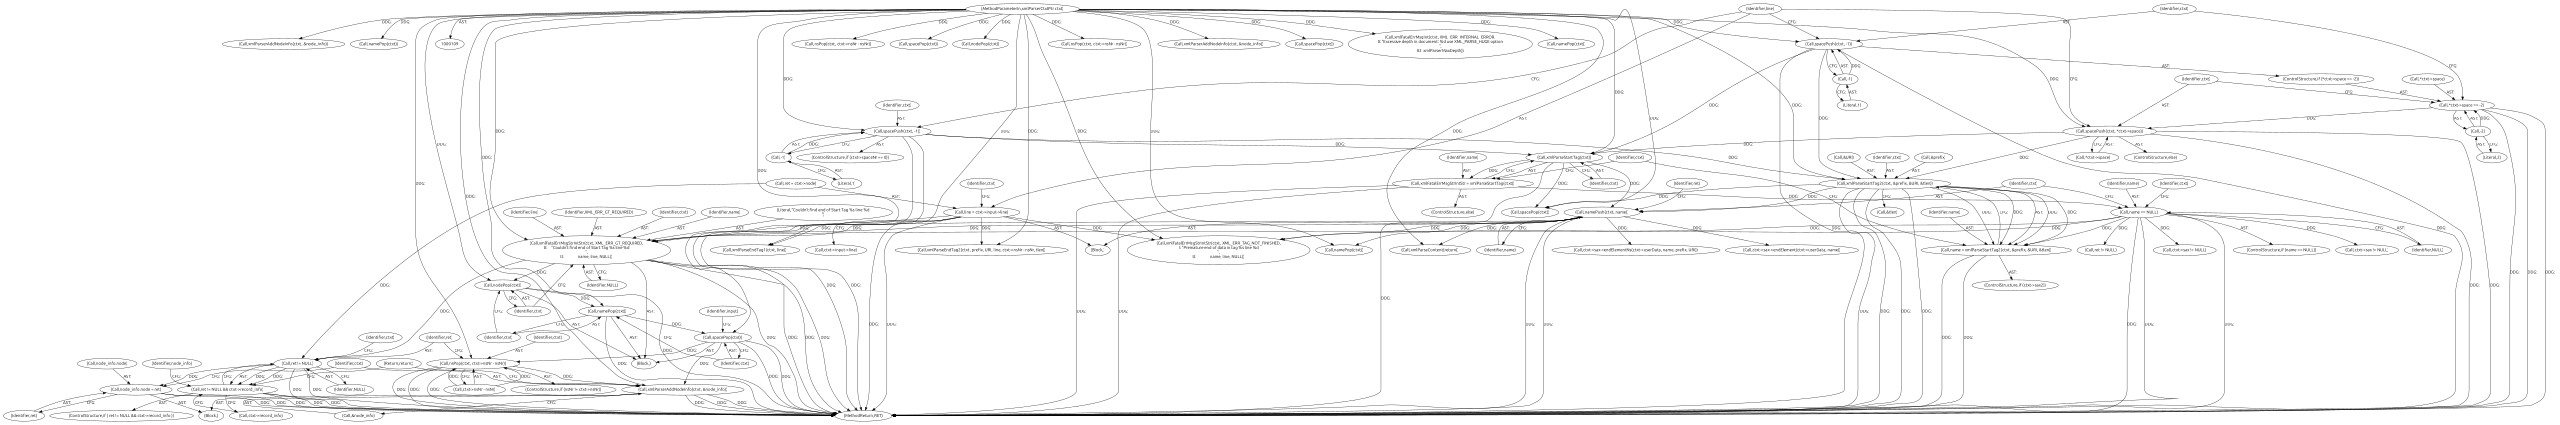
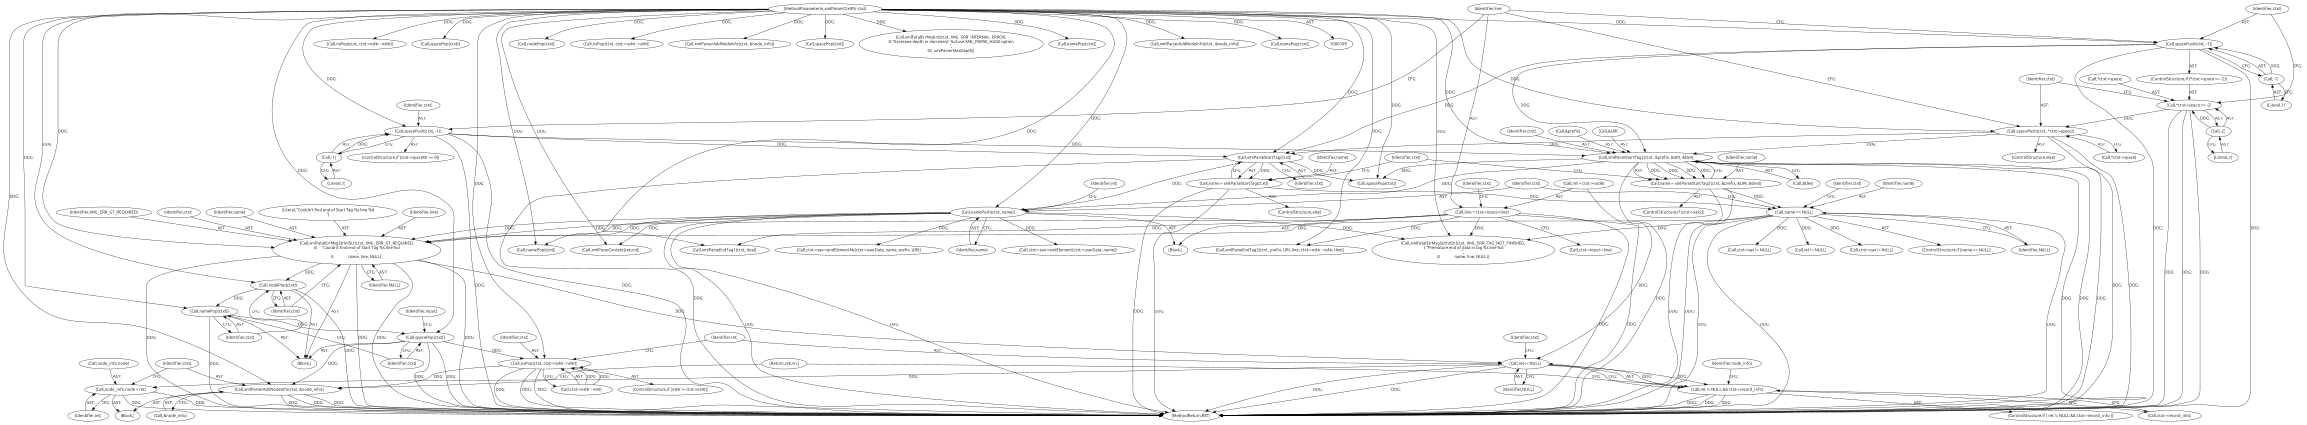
none -> (1125, 30)
none -> (1745, 168)
(1463, 184) -> (1234, 184)
(2077, 234) -> (1751, 198)
